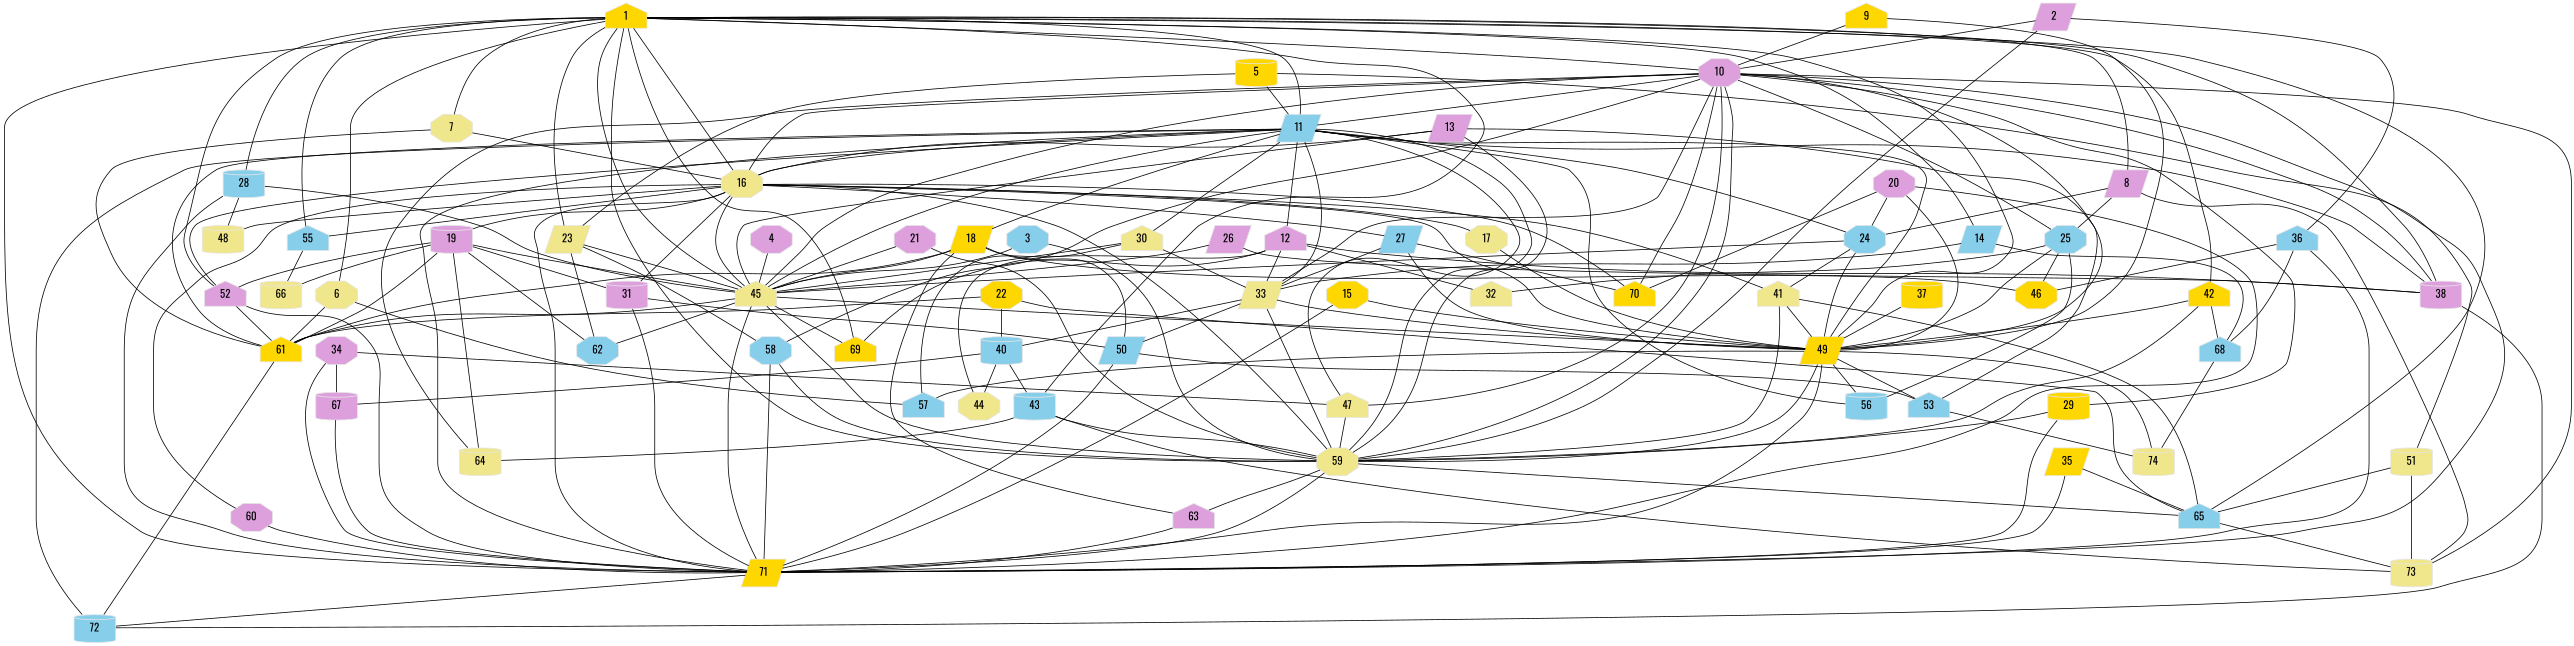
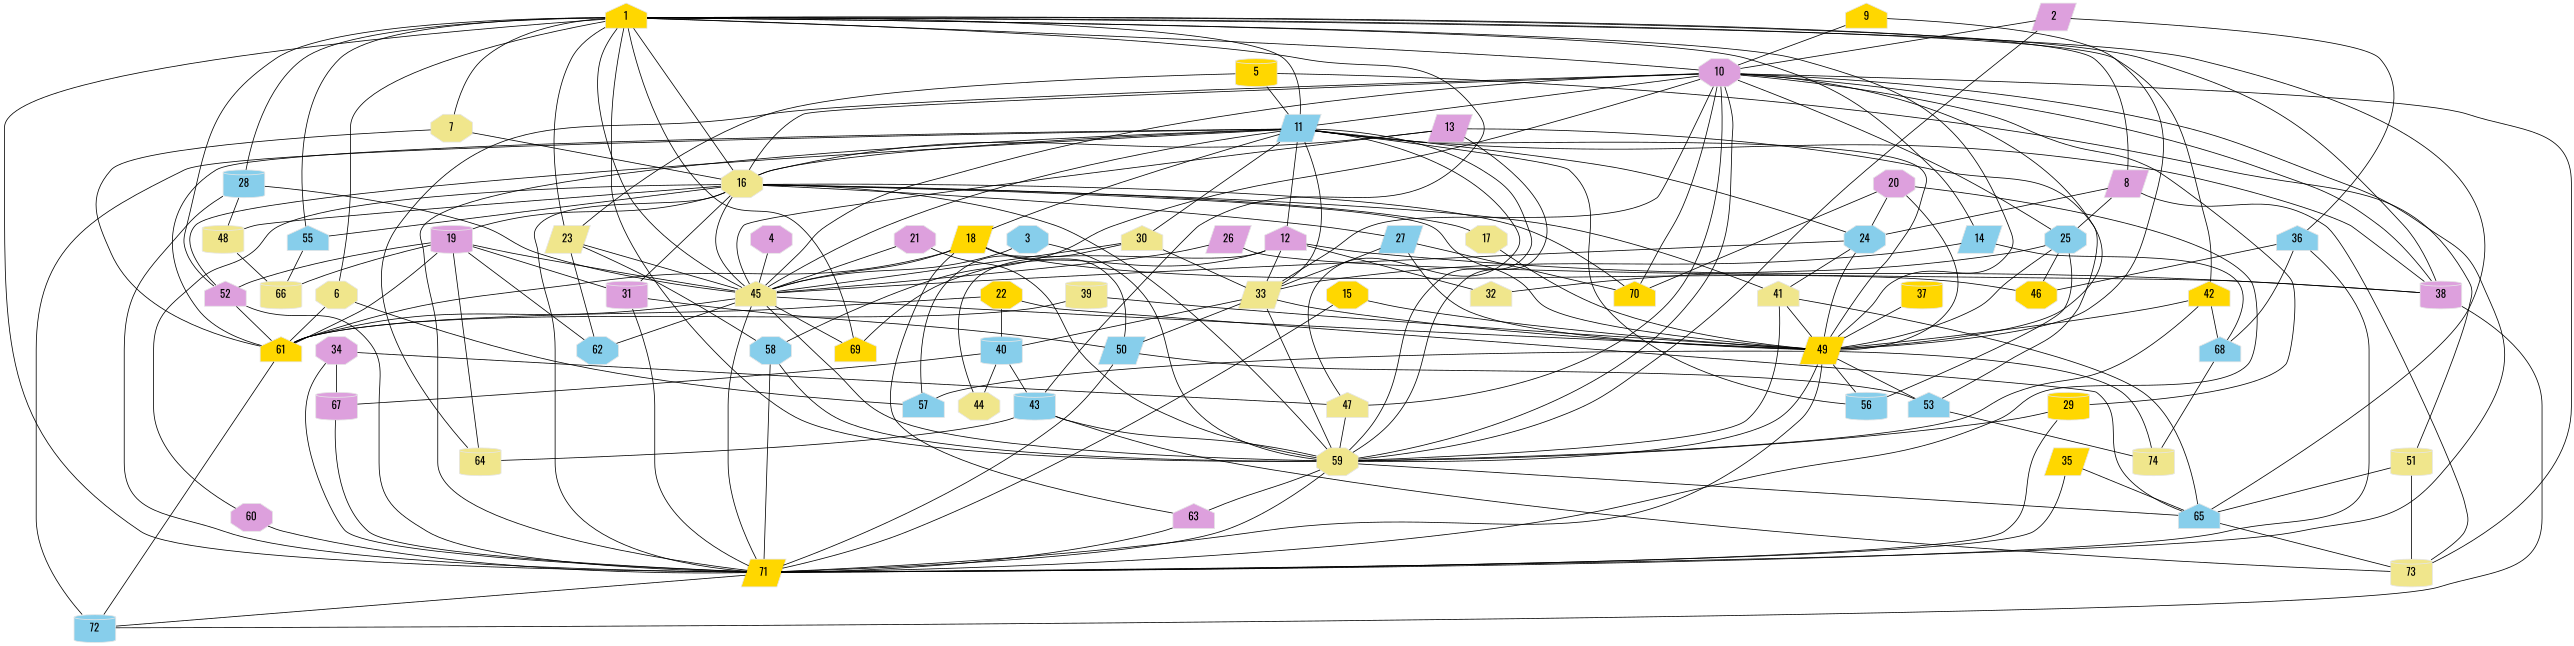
none -> (252, 267)
none -> (1086, 295)
